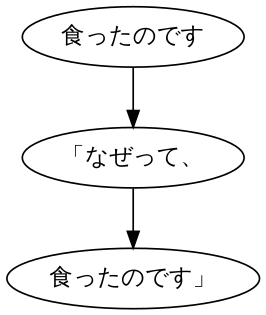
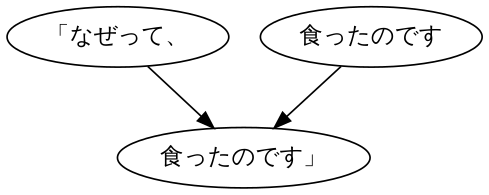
(133, 89) -> (314, 91)
